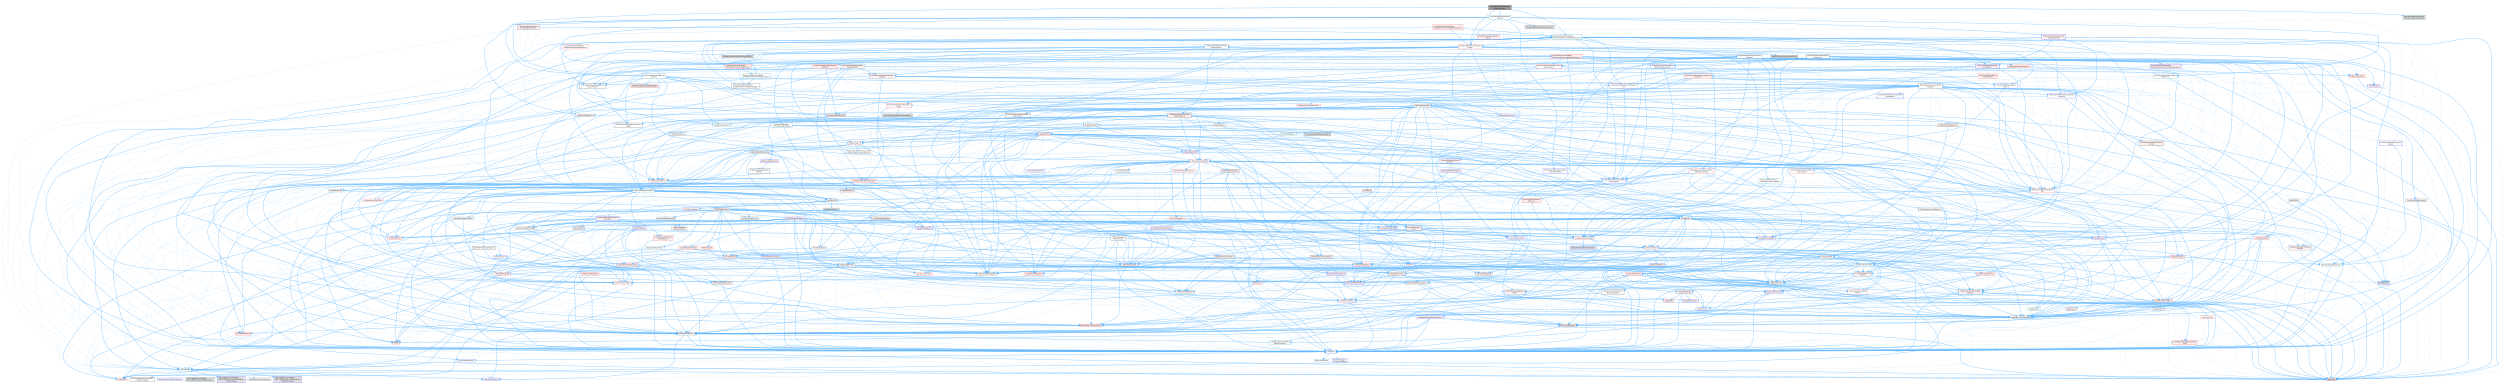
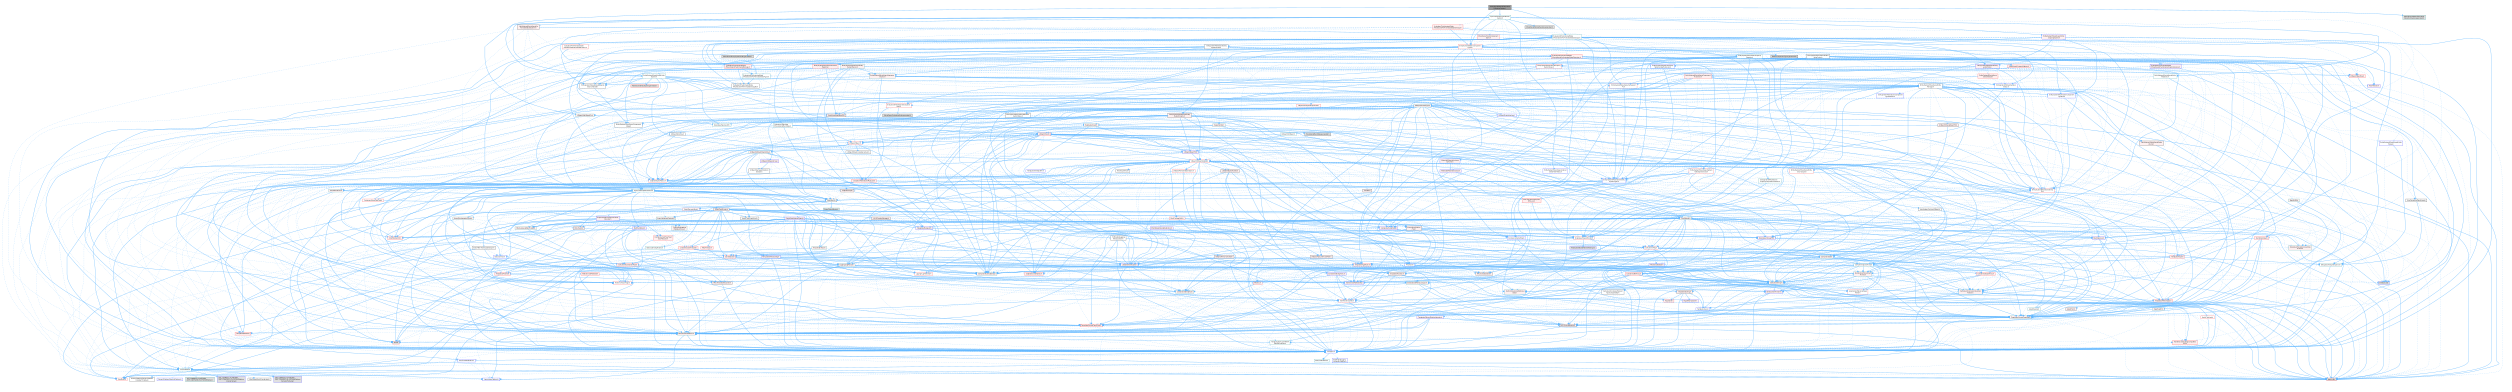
(2071, 201) -> (2071, 201)
